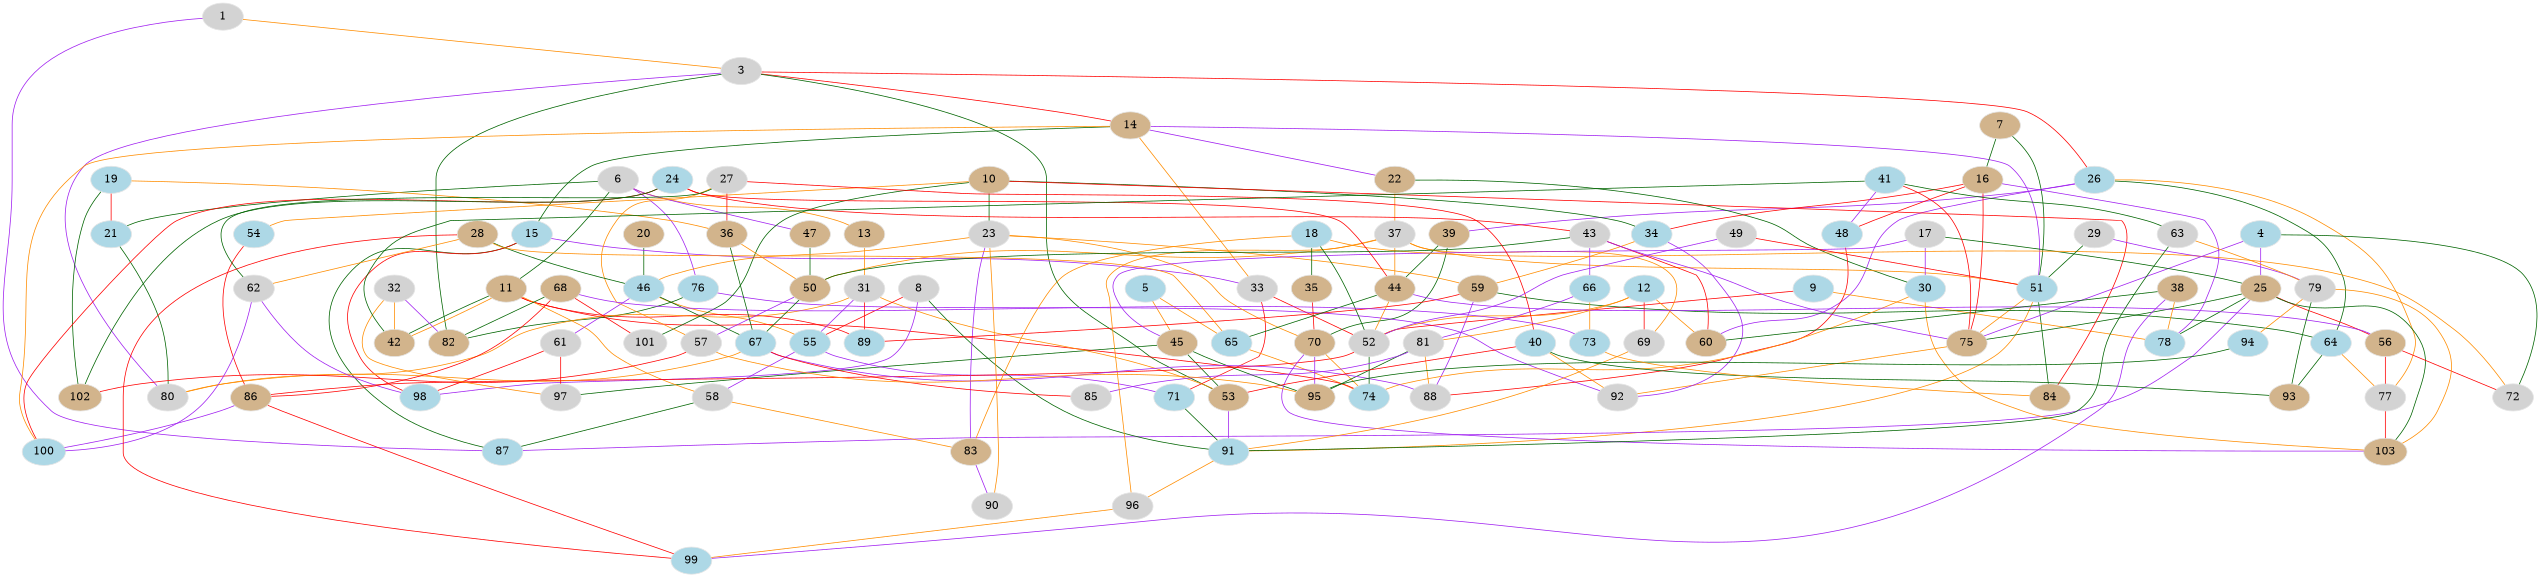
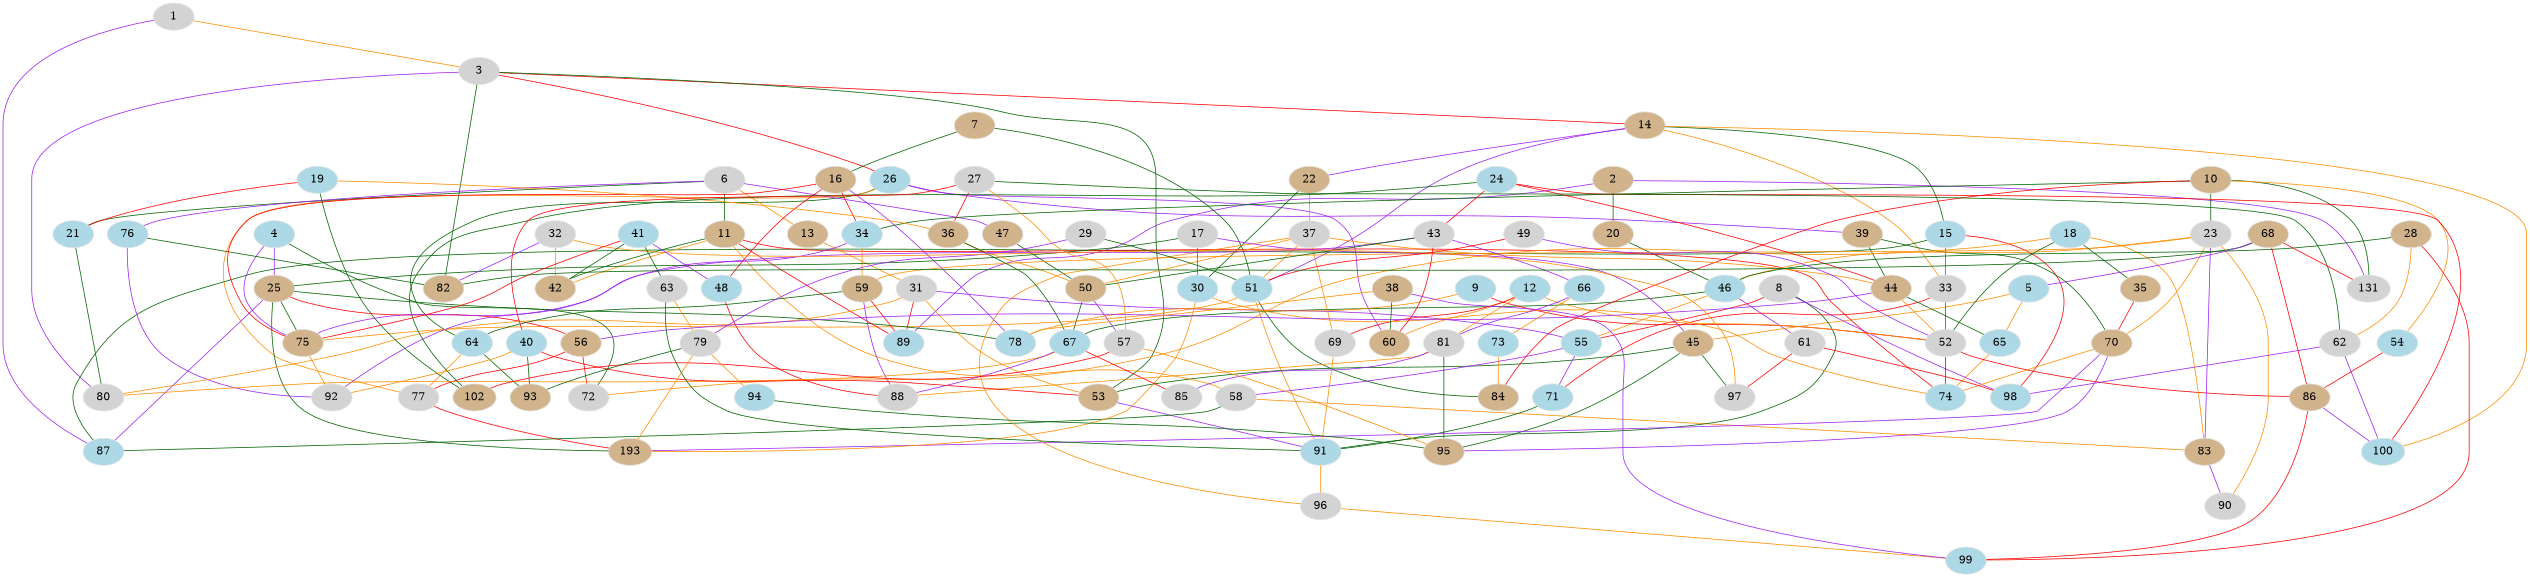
none -> (1613, 180)
(870, 256) -> none
(828, 311) -> (2151, 267)
(645, 343) -> (2369, 289)
(2385, 452) -> (630, 452)
